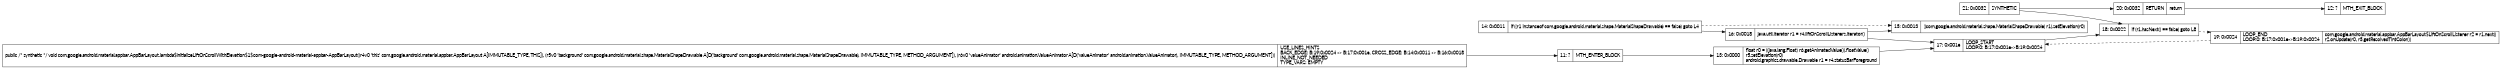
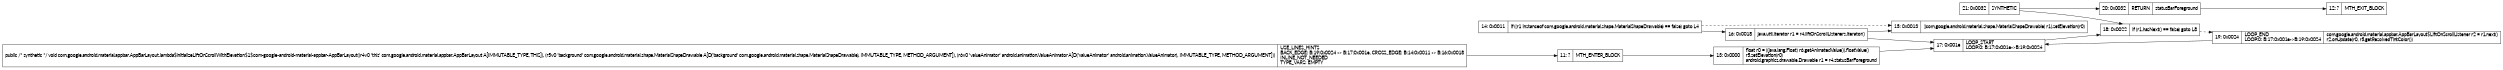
(2176, 9) -> (2177, 9)
(2130, 42) -> (2130, 42)
